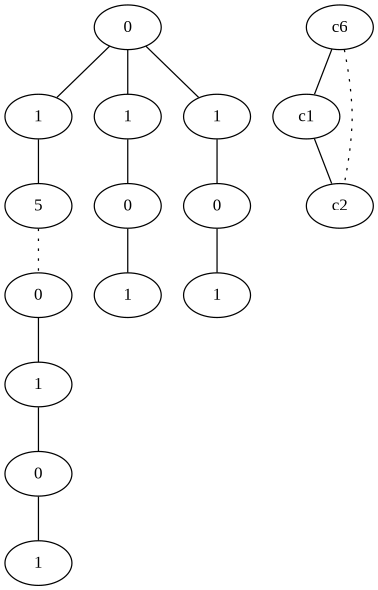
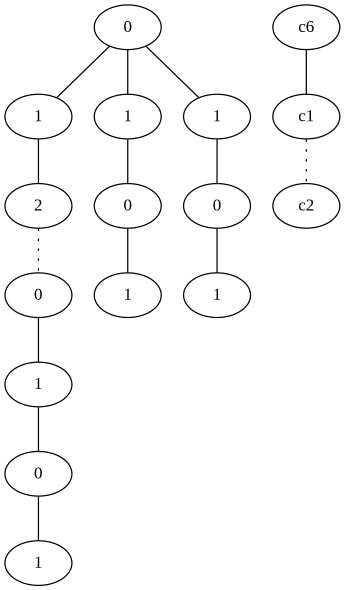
(352, 117) -> none
(323, 161) -> (306, 161)
(38, 206) -> (38, 206)
